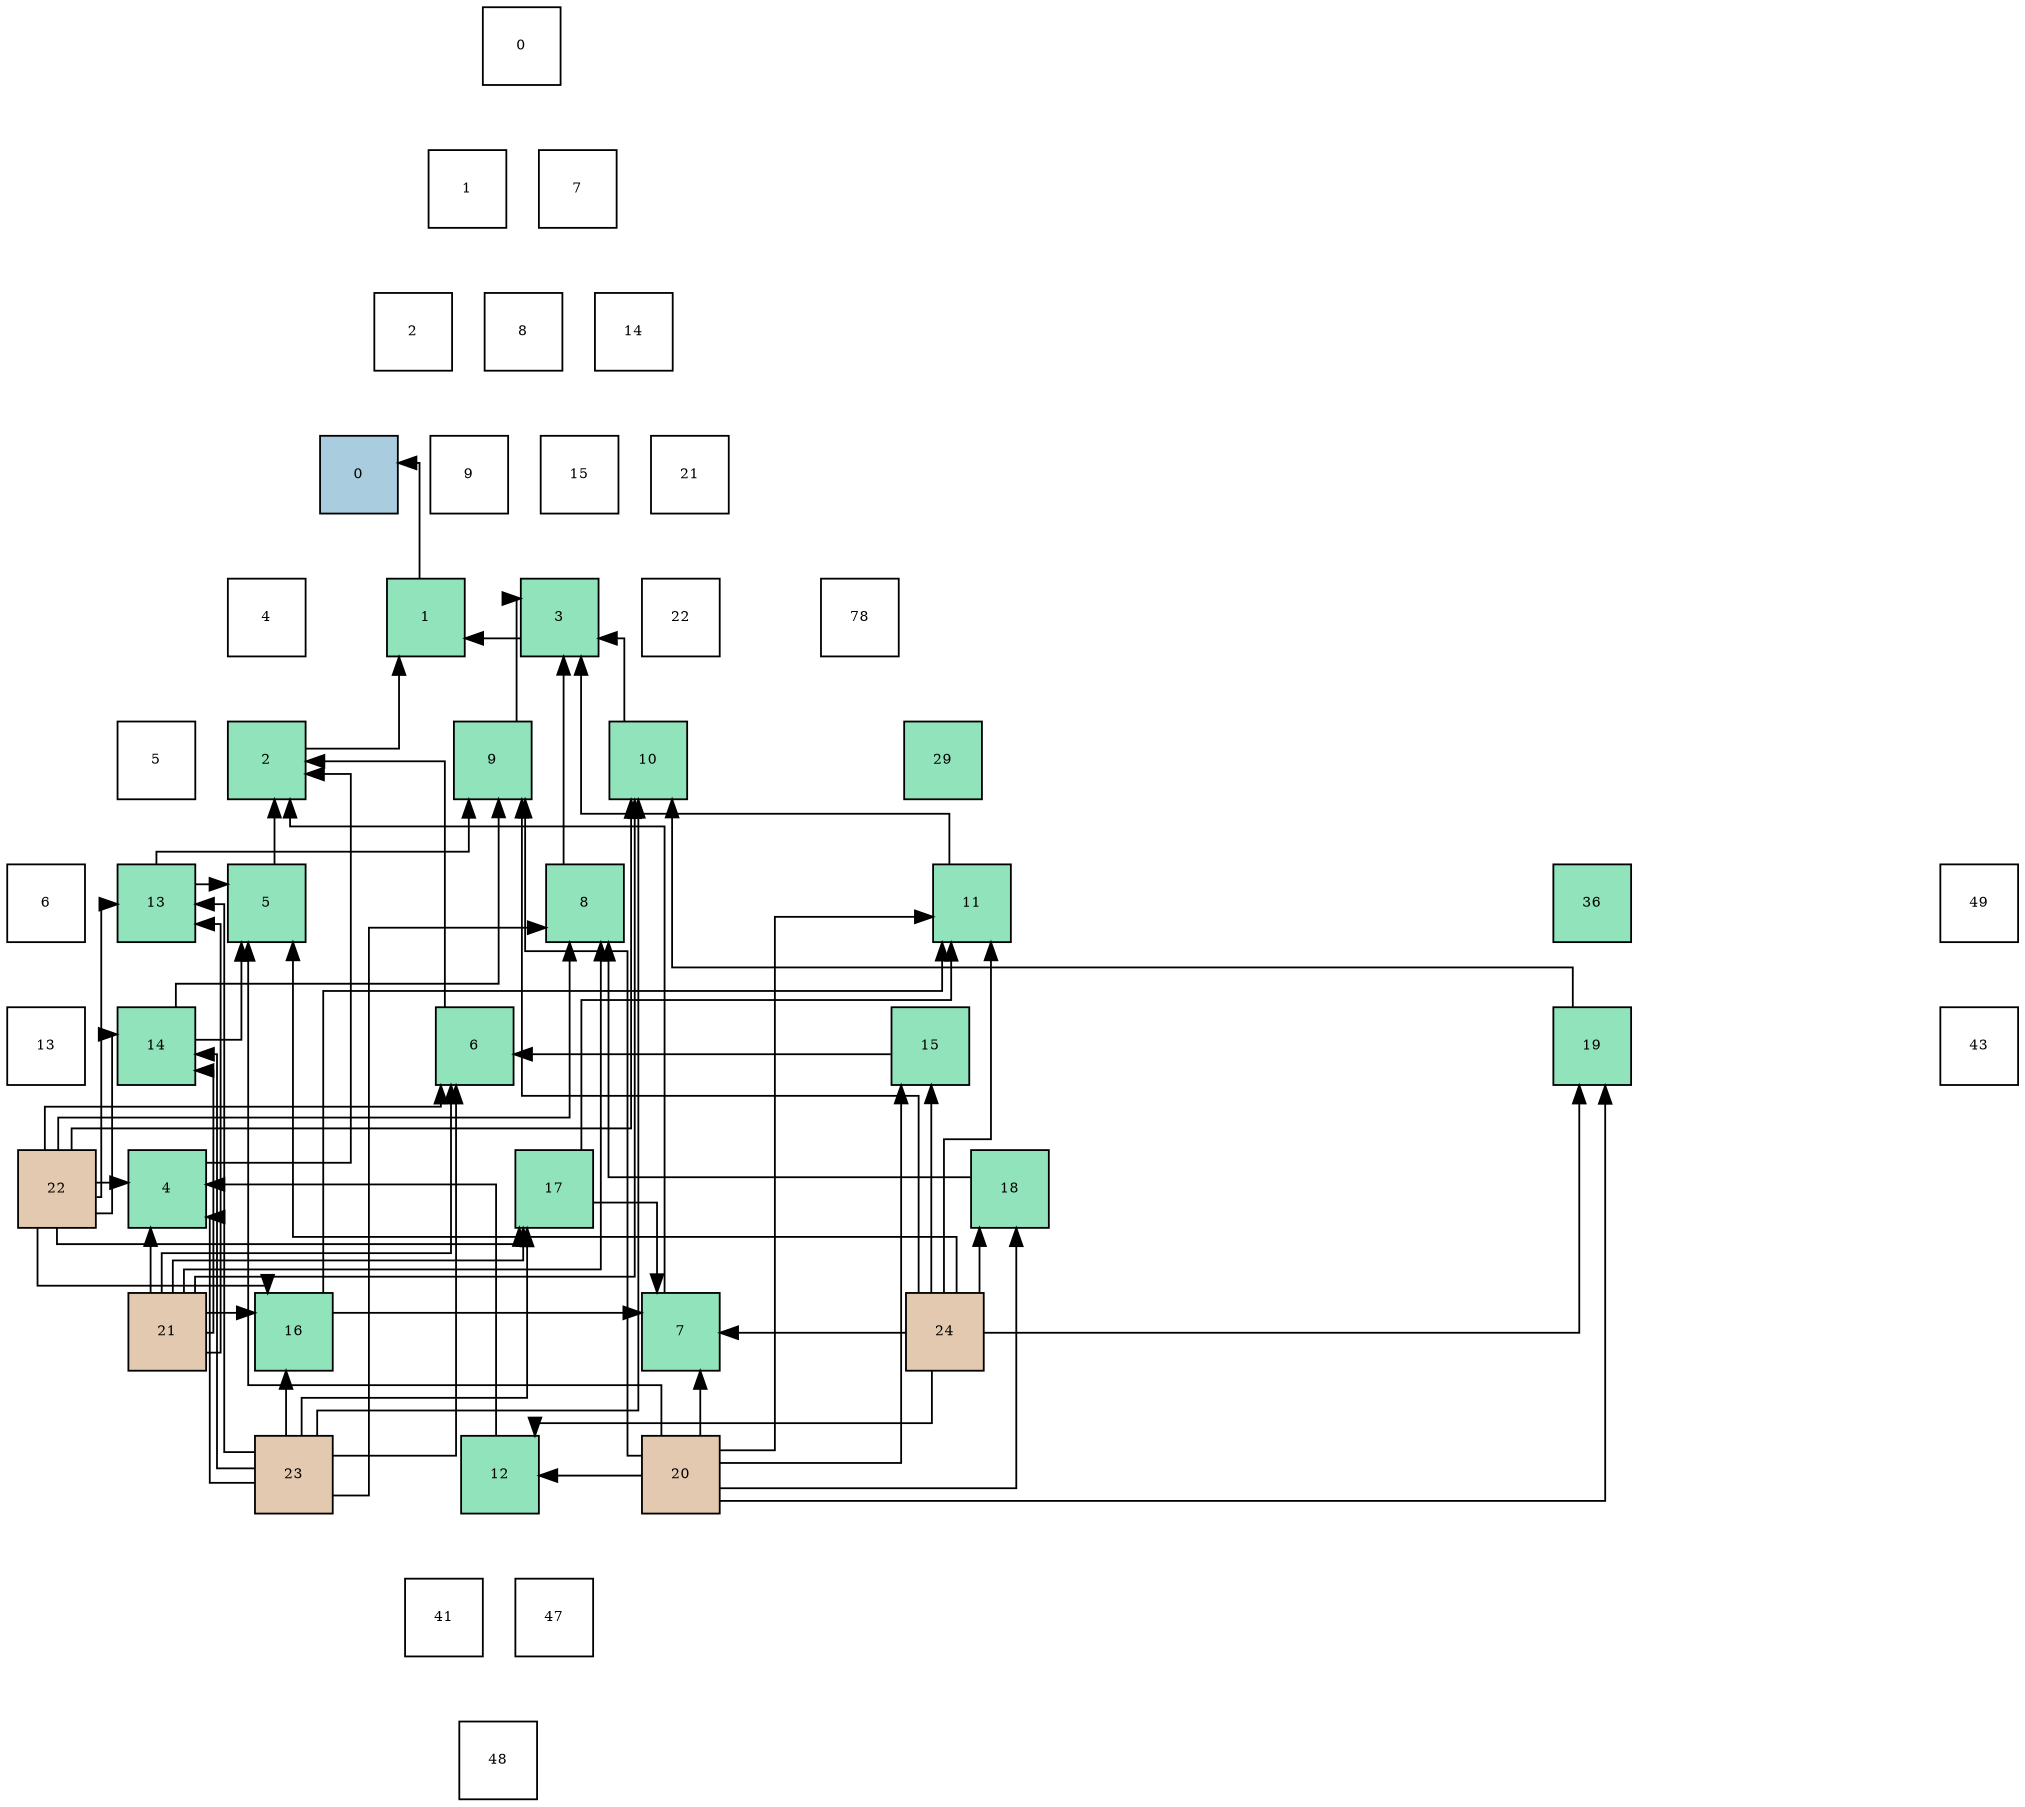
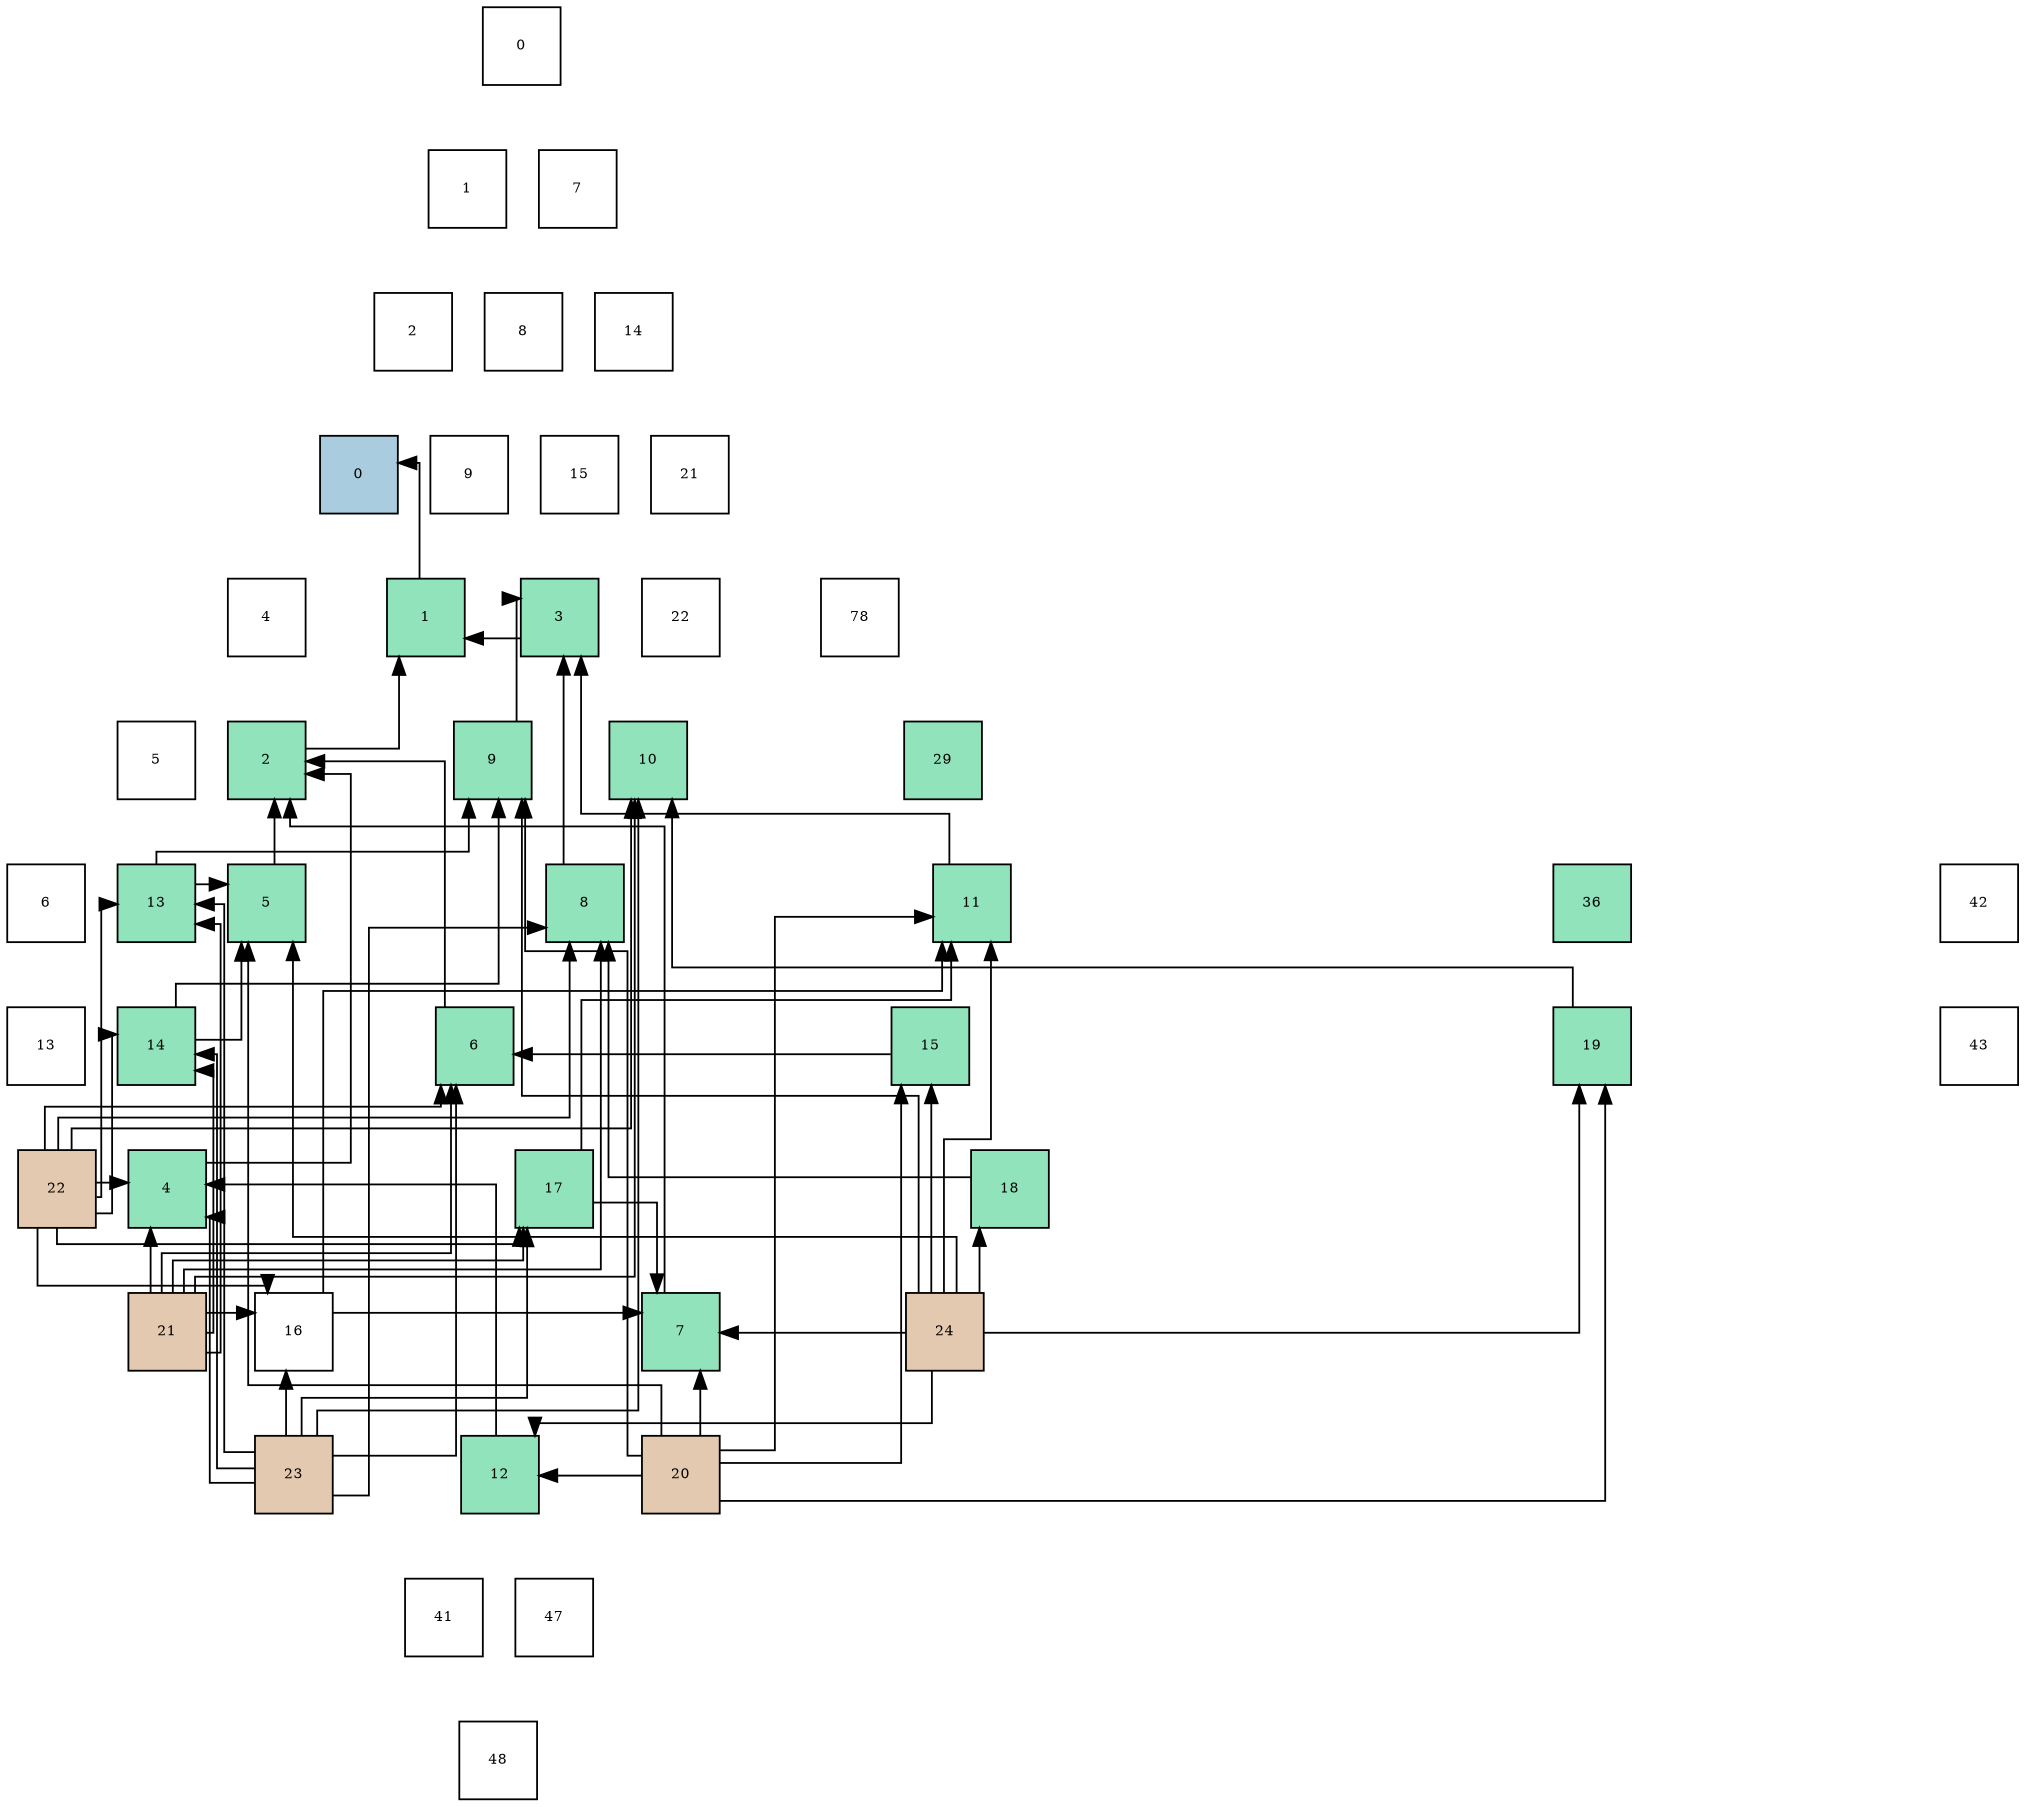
(624, 676) -> none
(1979, 903) -> (1979, 903)
(294, 1332) -> (294, 1332)
(989, 1488) -> none
